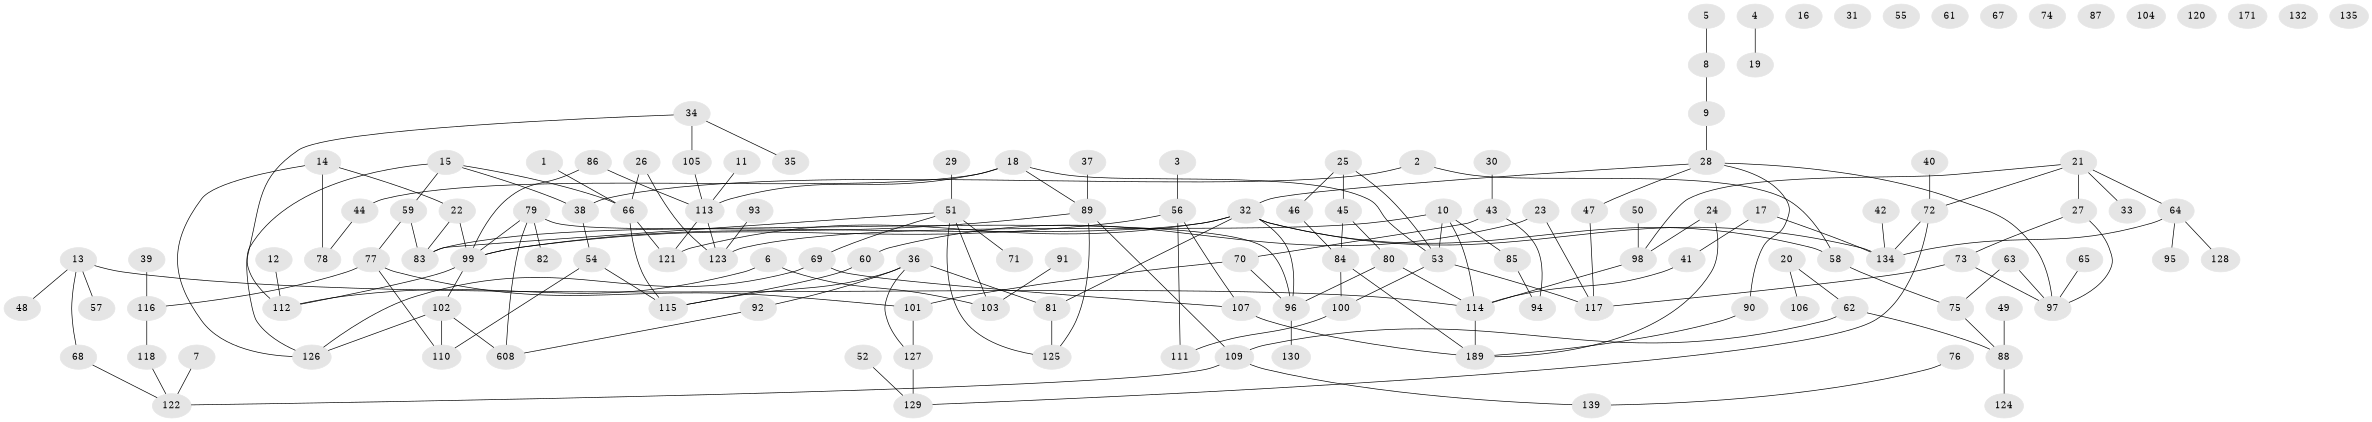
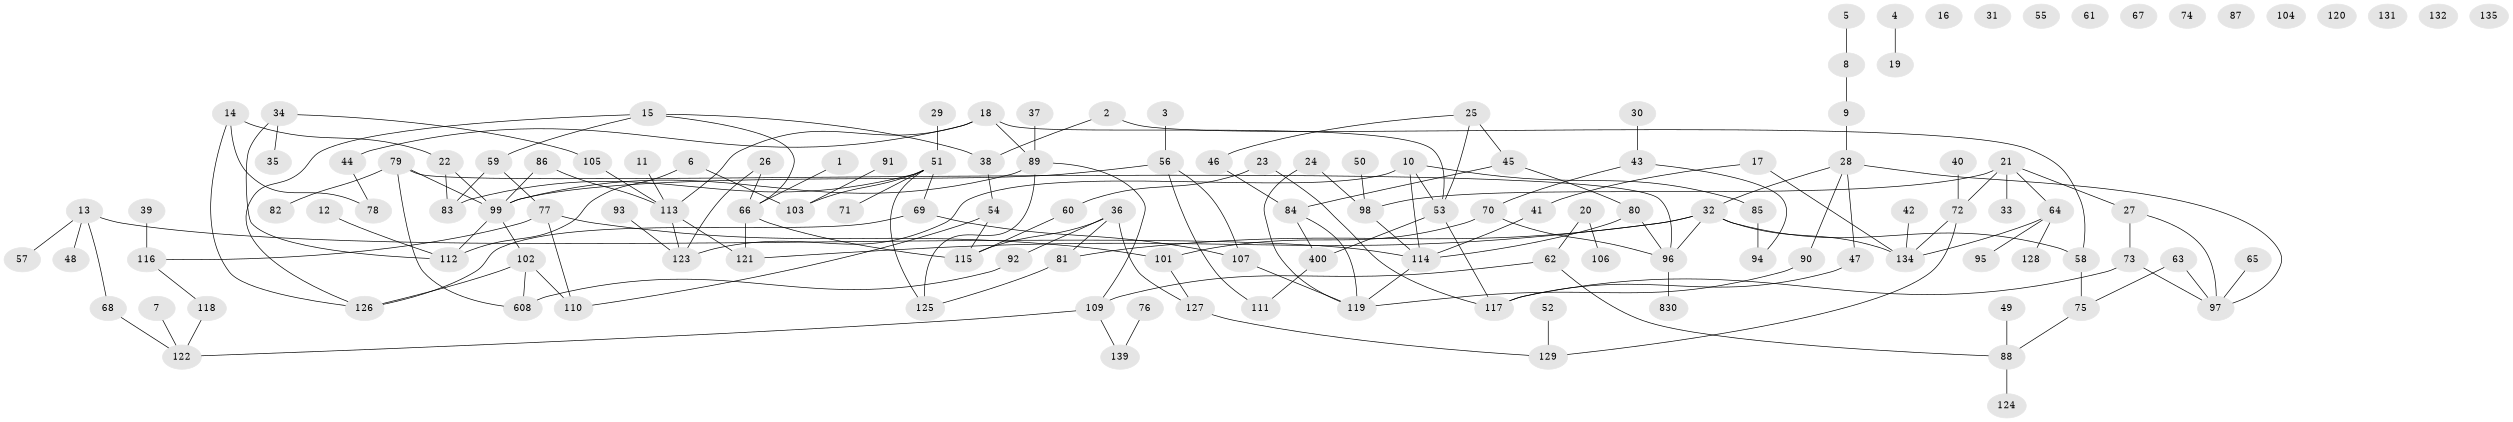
(2248, 16) -> (2388, 16)
(831, 230) -> none
(1341, 308) -> (1318, 260)
(1291, 357) -> (1669, 308)
(1475, 357) -> (1357, 308)
